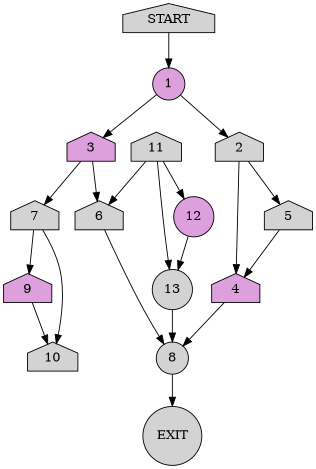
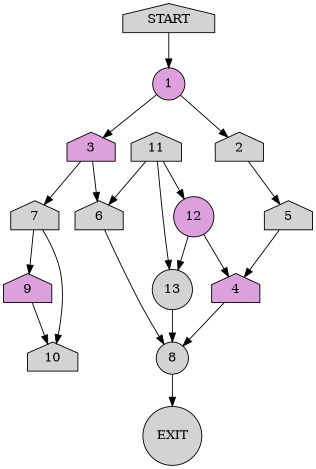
(238, 213) -> (214, 252)
